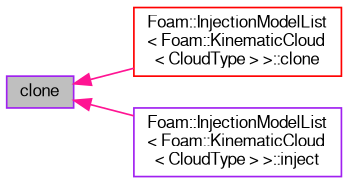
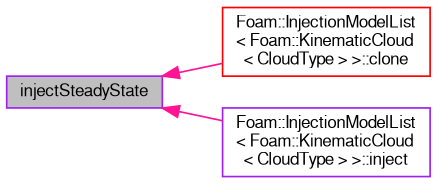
(40, 92) -> (85, 92)
